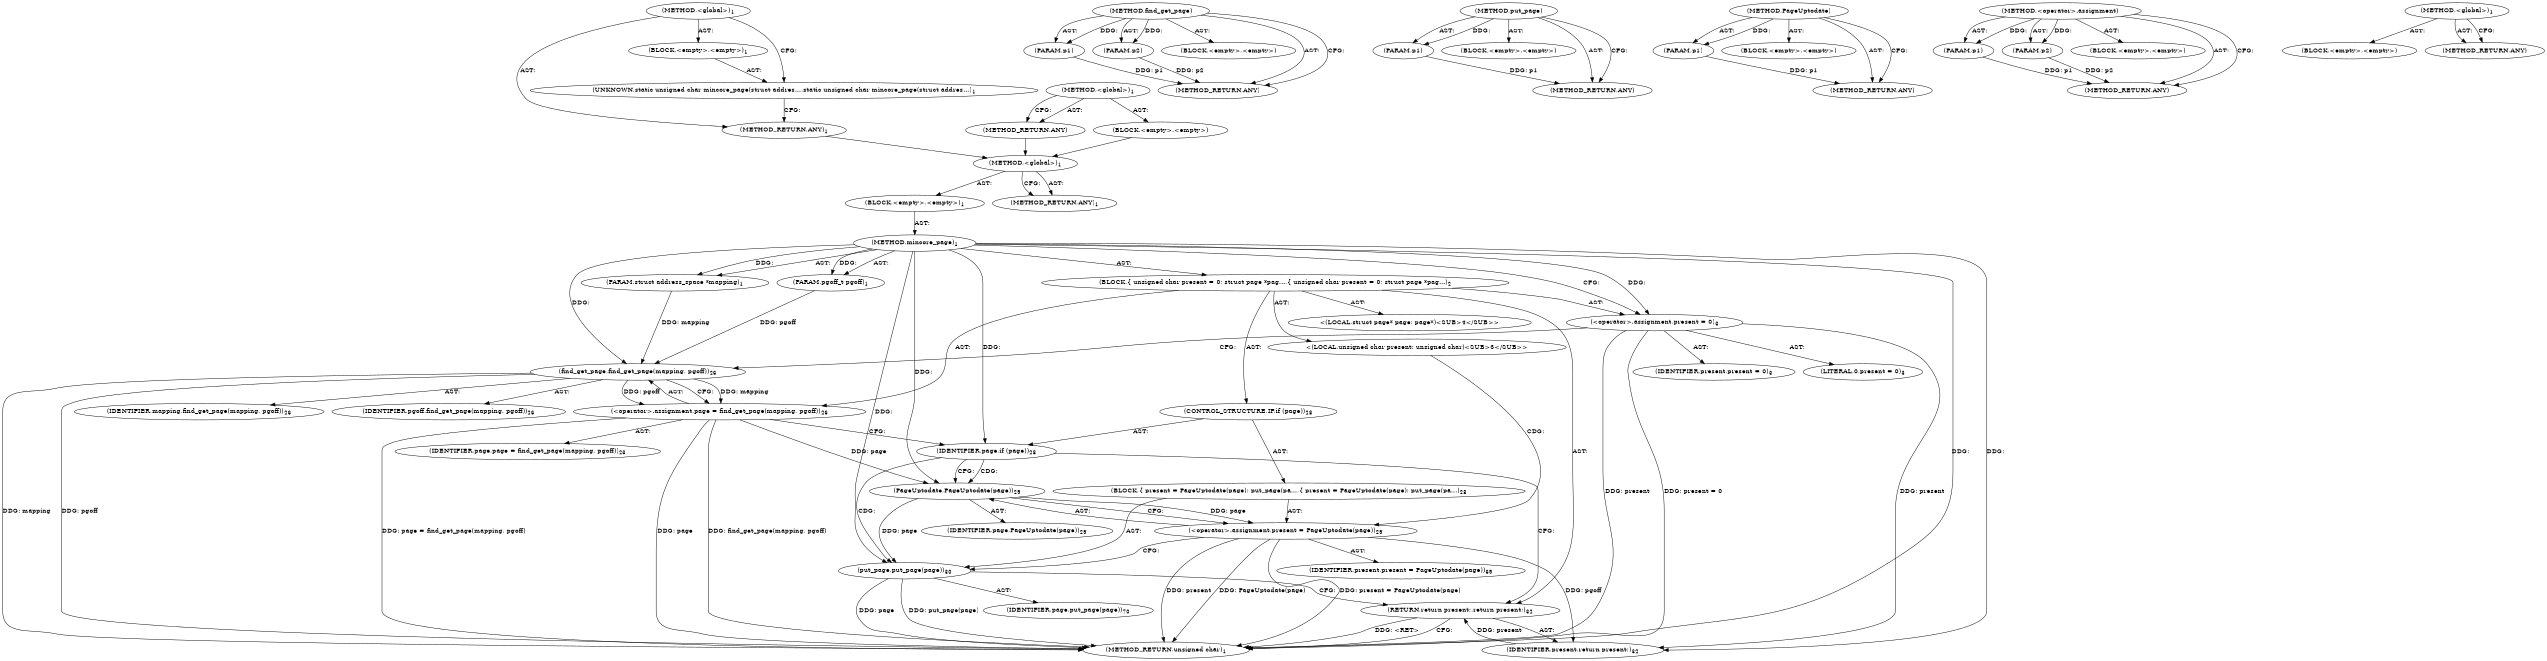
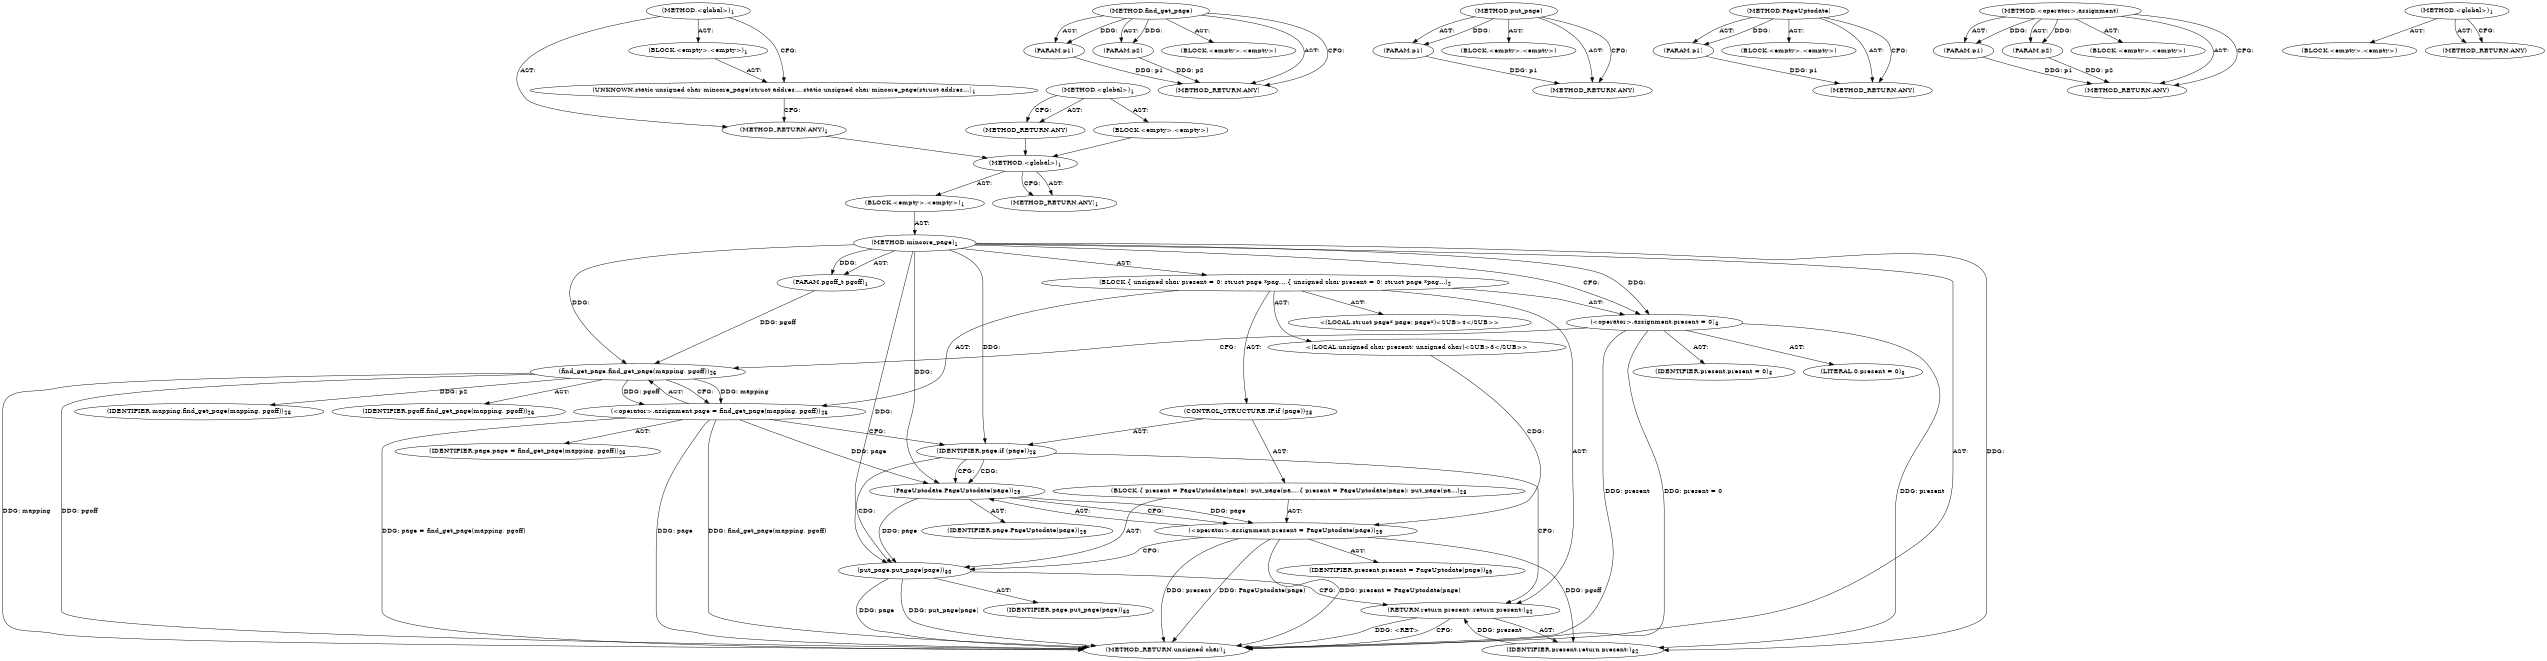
(675, 283) -> none
(454, 392) -> (454, 392)
(1962, 451) -> (1962, 451)
(1126, 610) -> (1126, 610)
